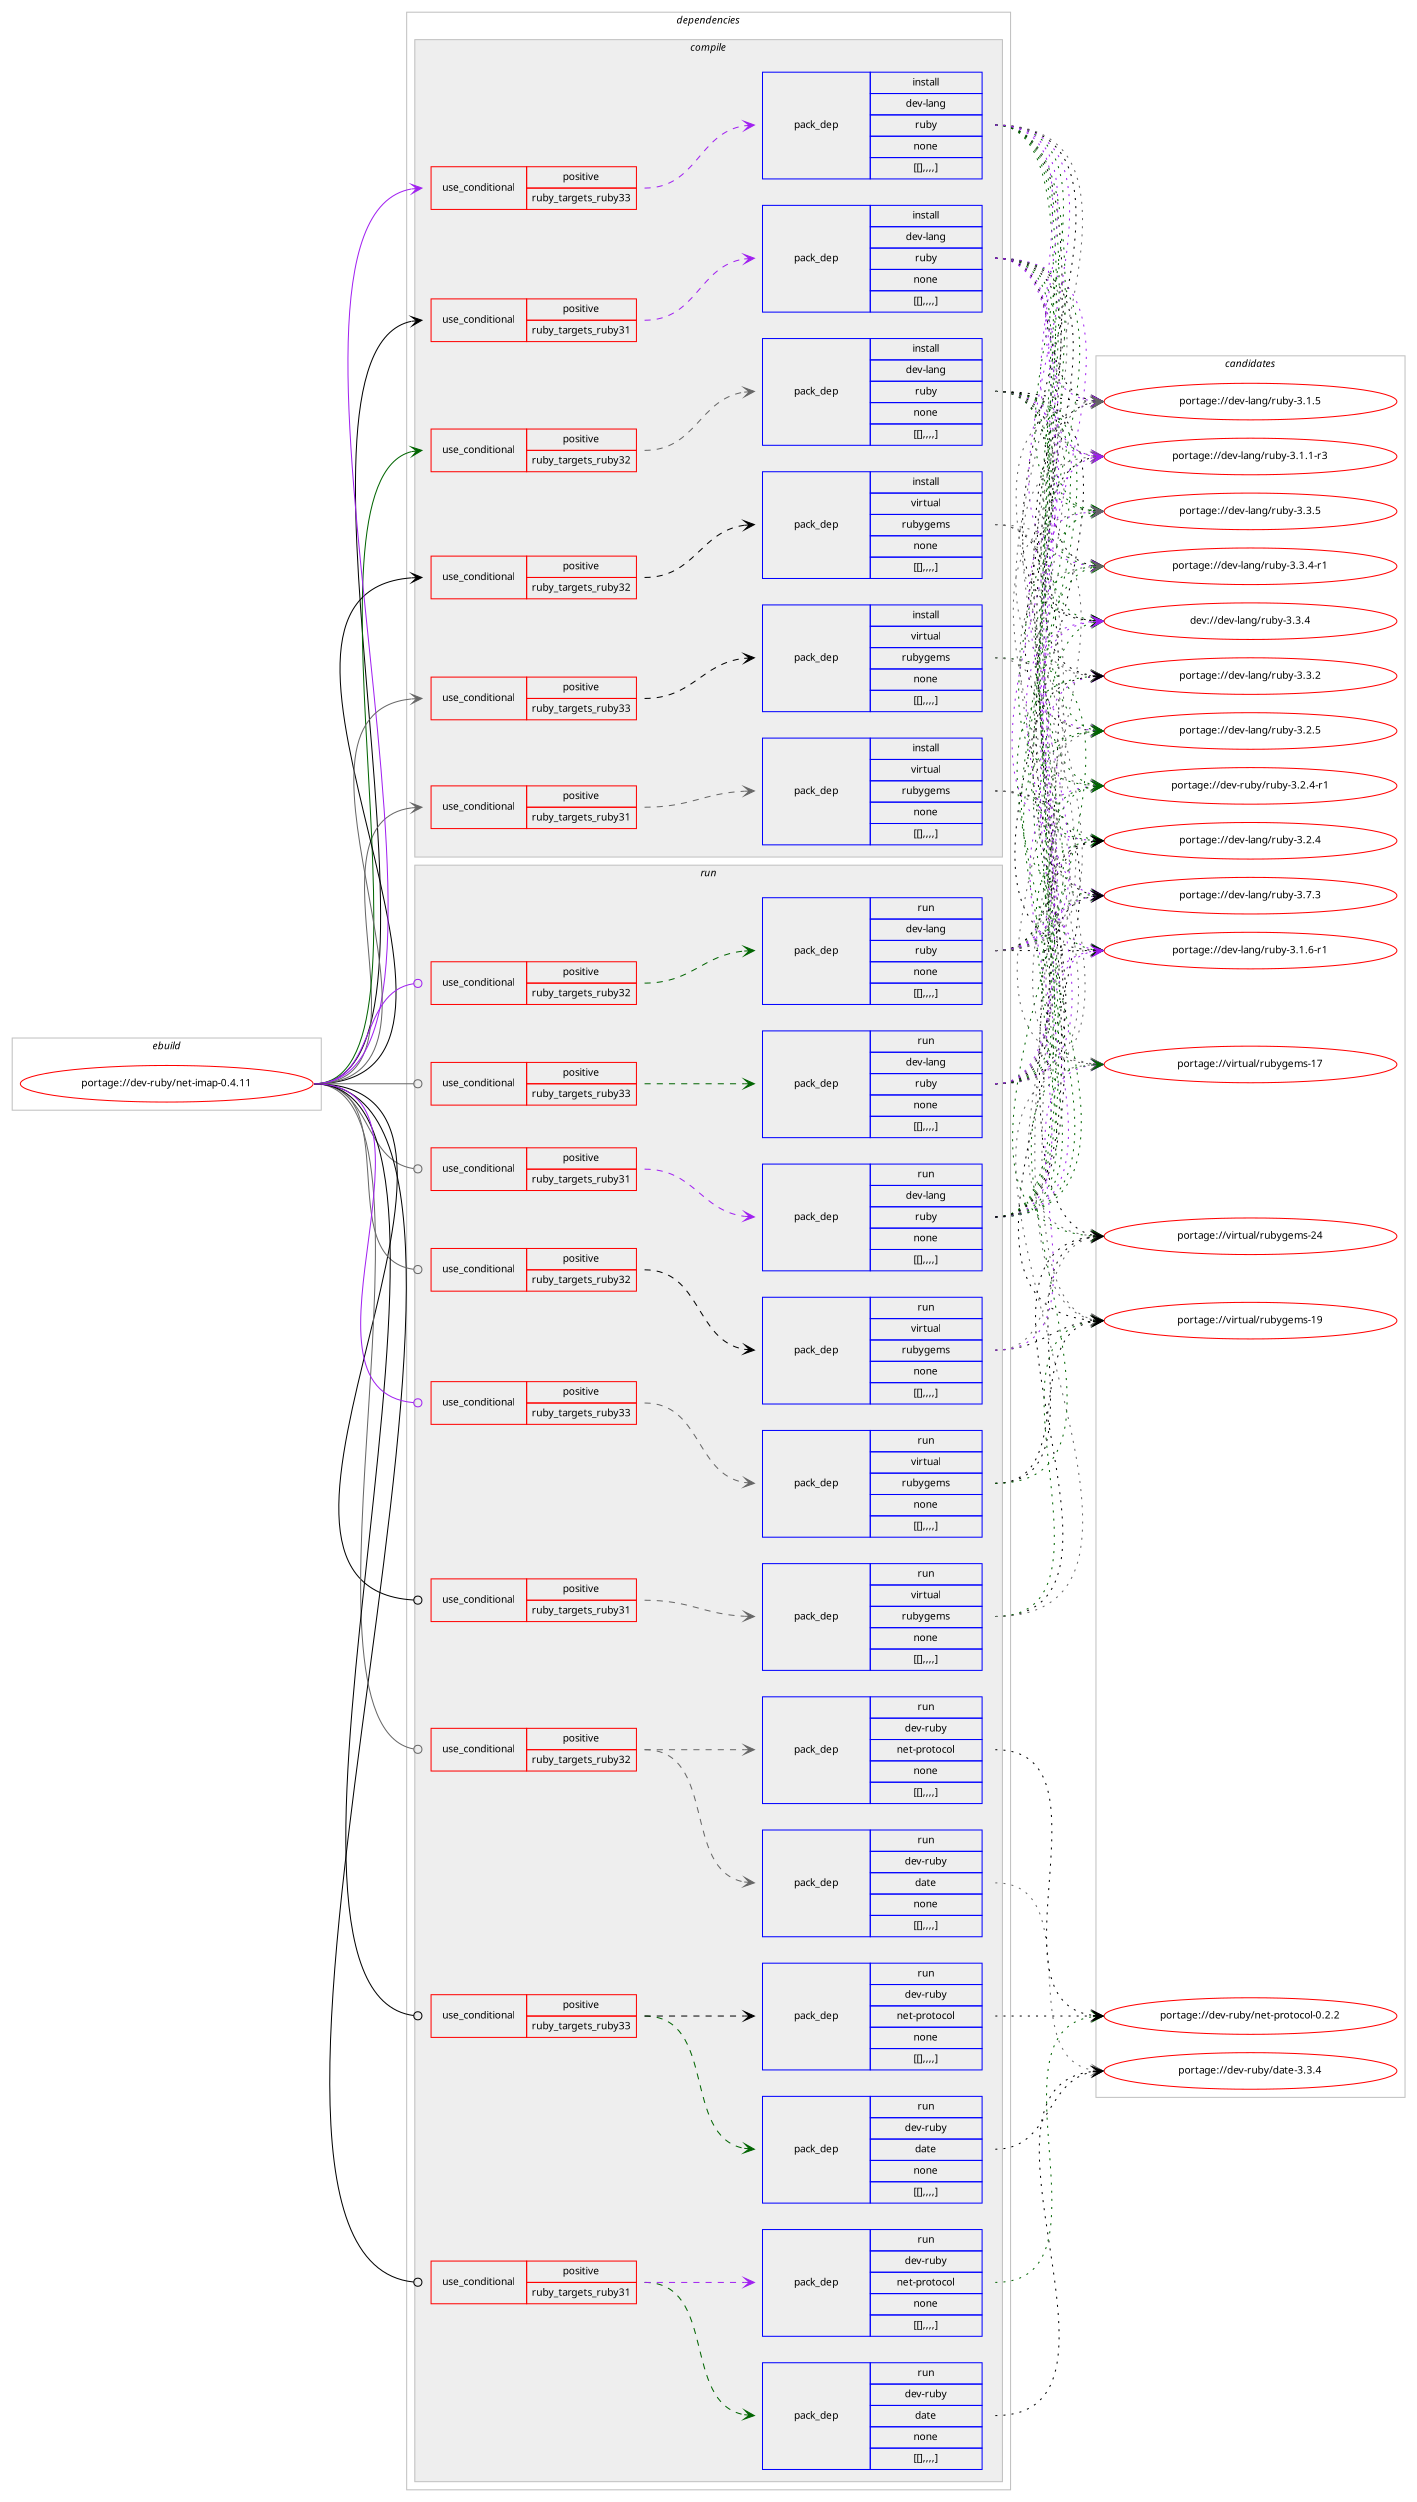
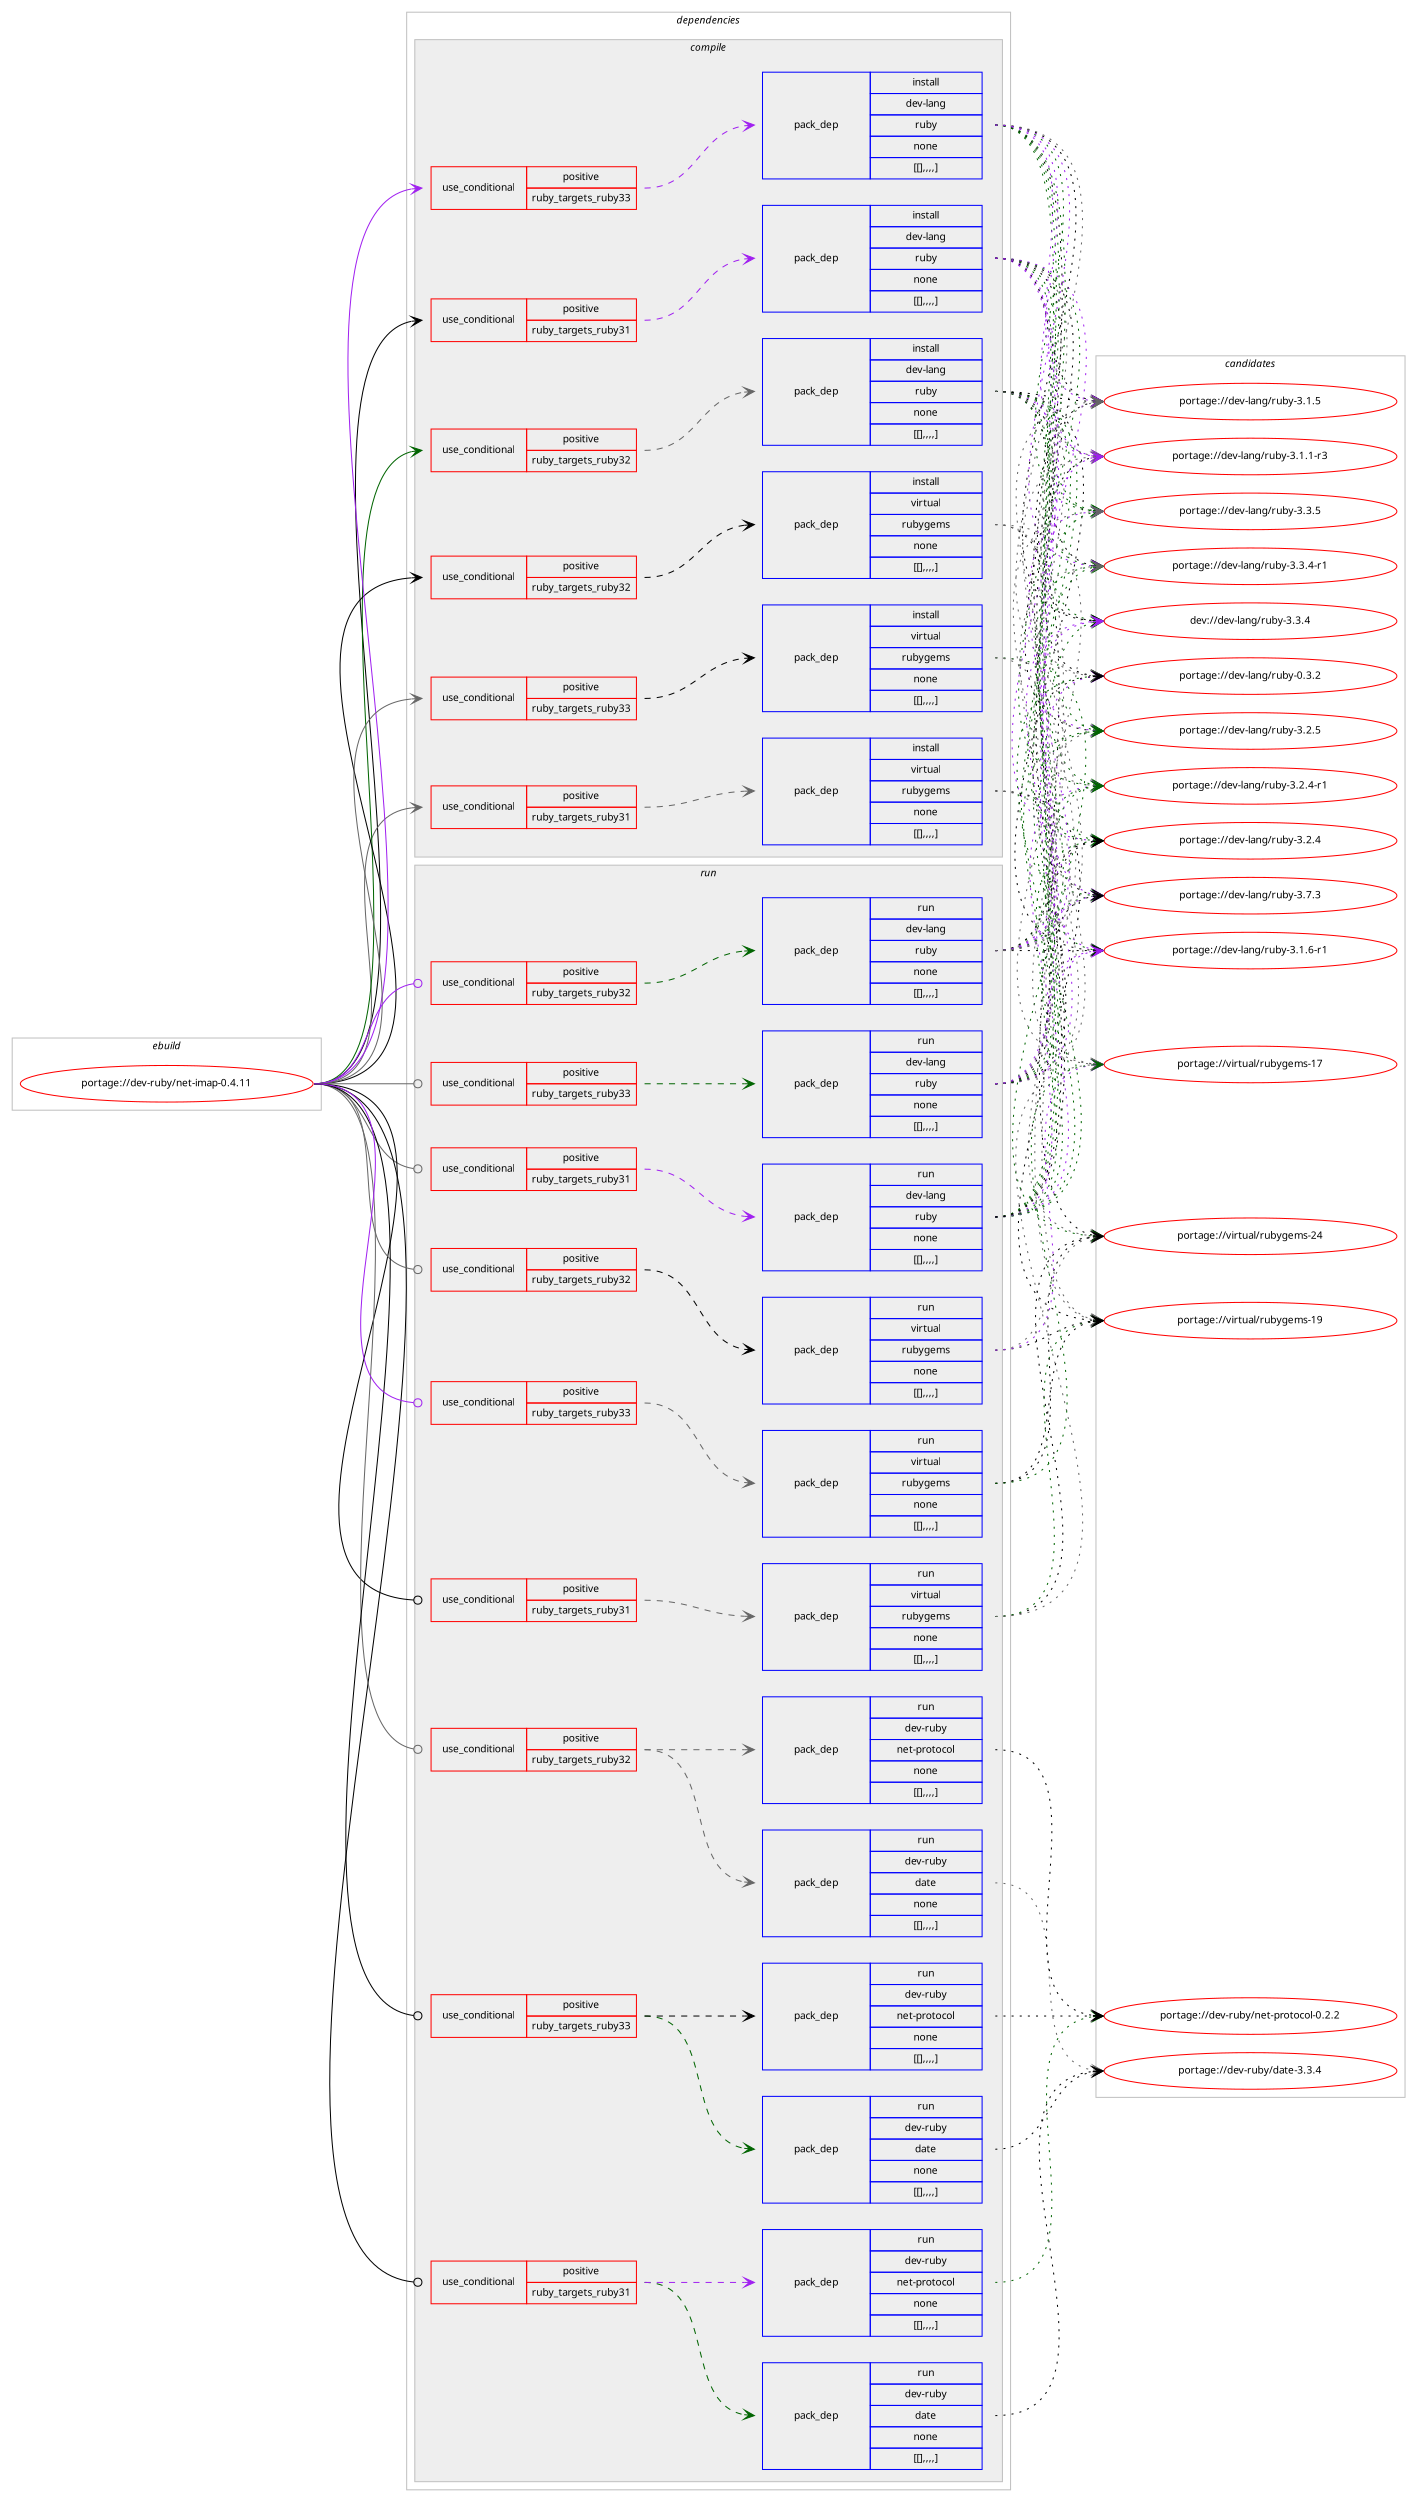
(1250, 676) -> (1250, 676)
(1250, 786) -> (1250, 786)
